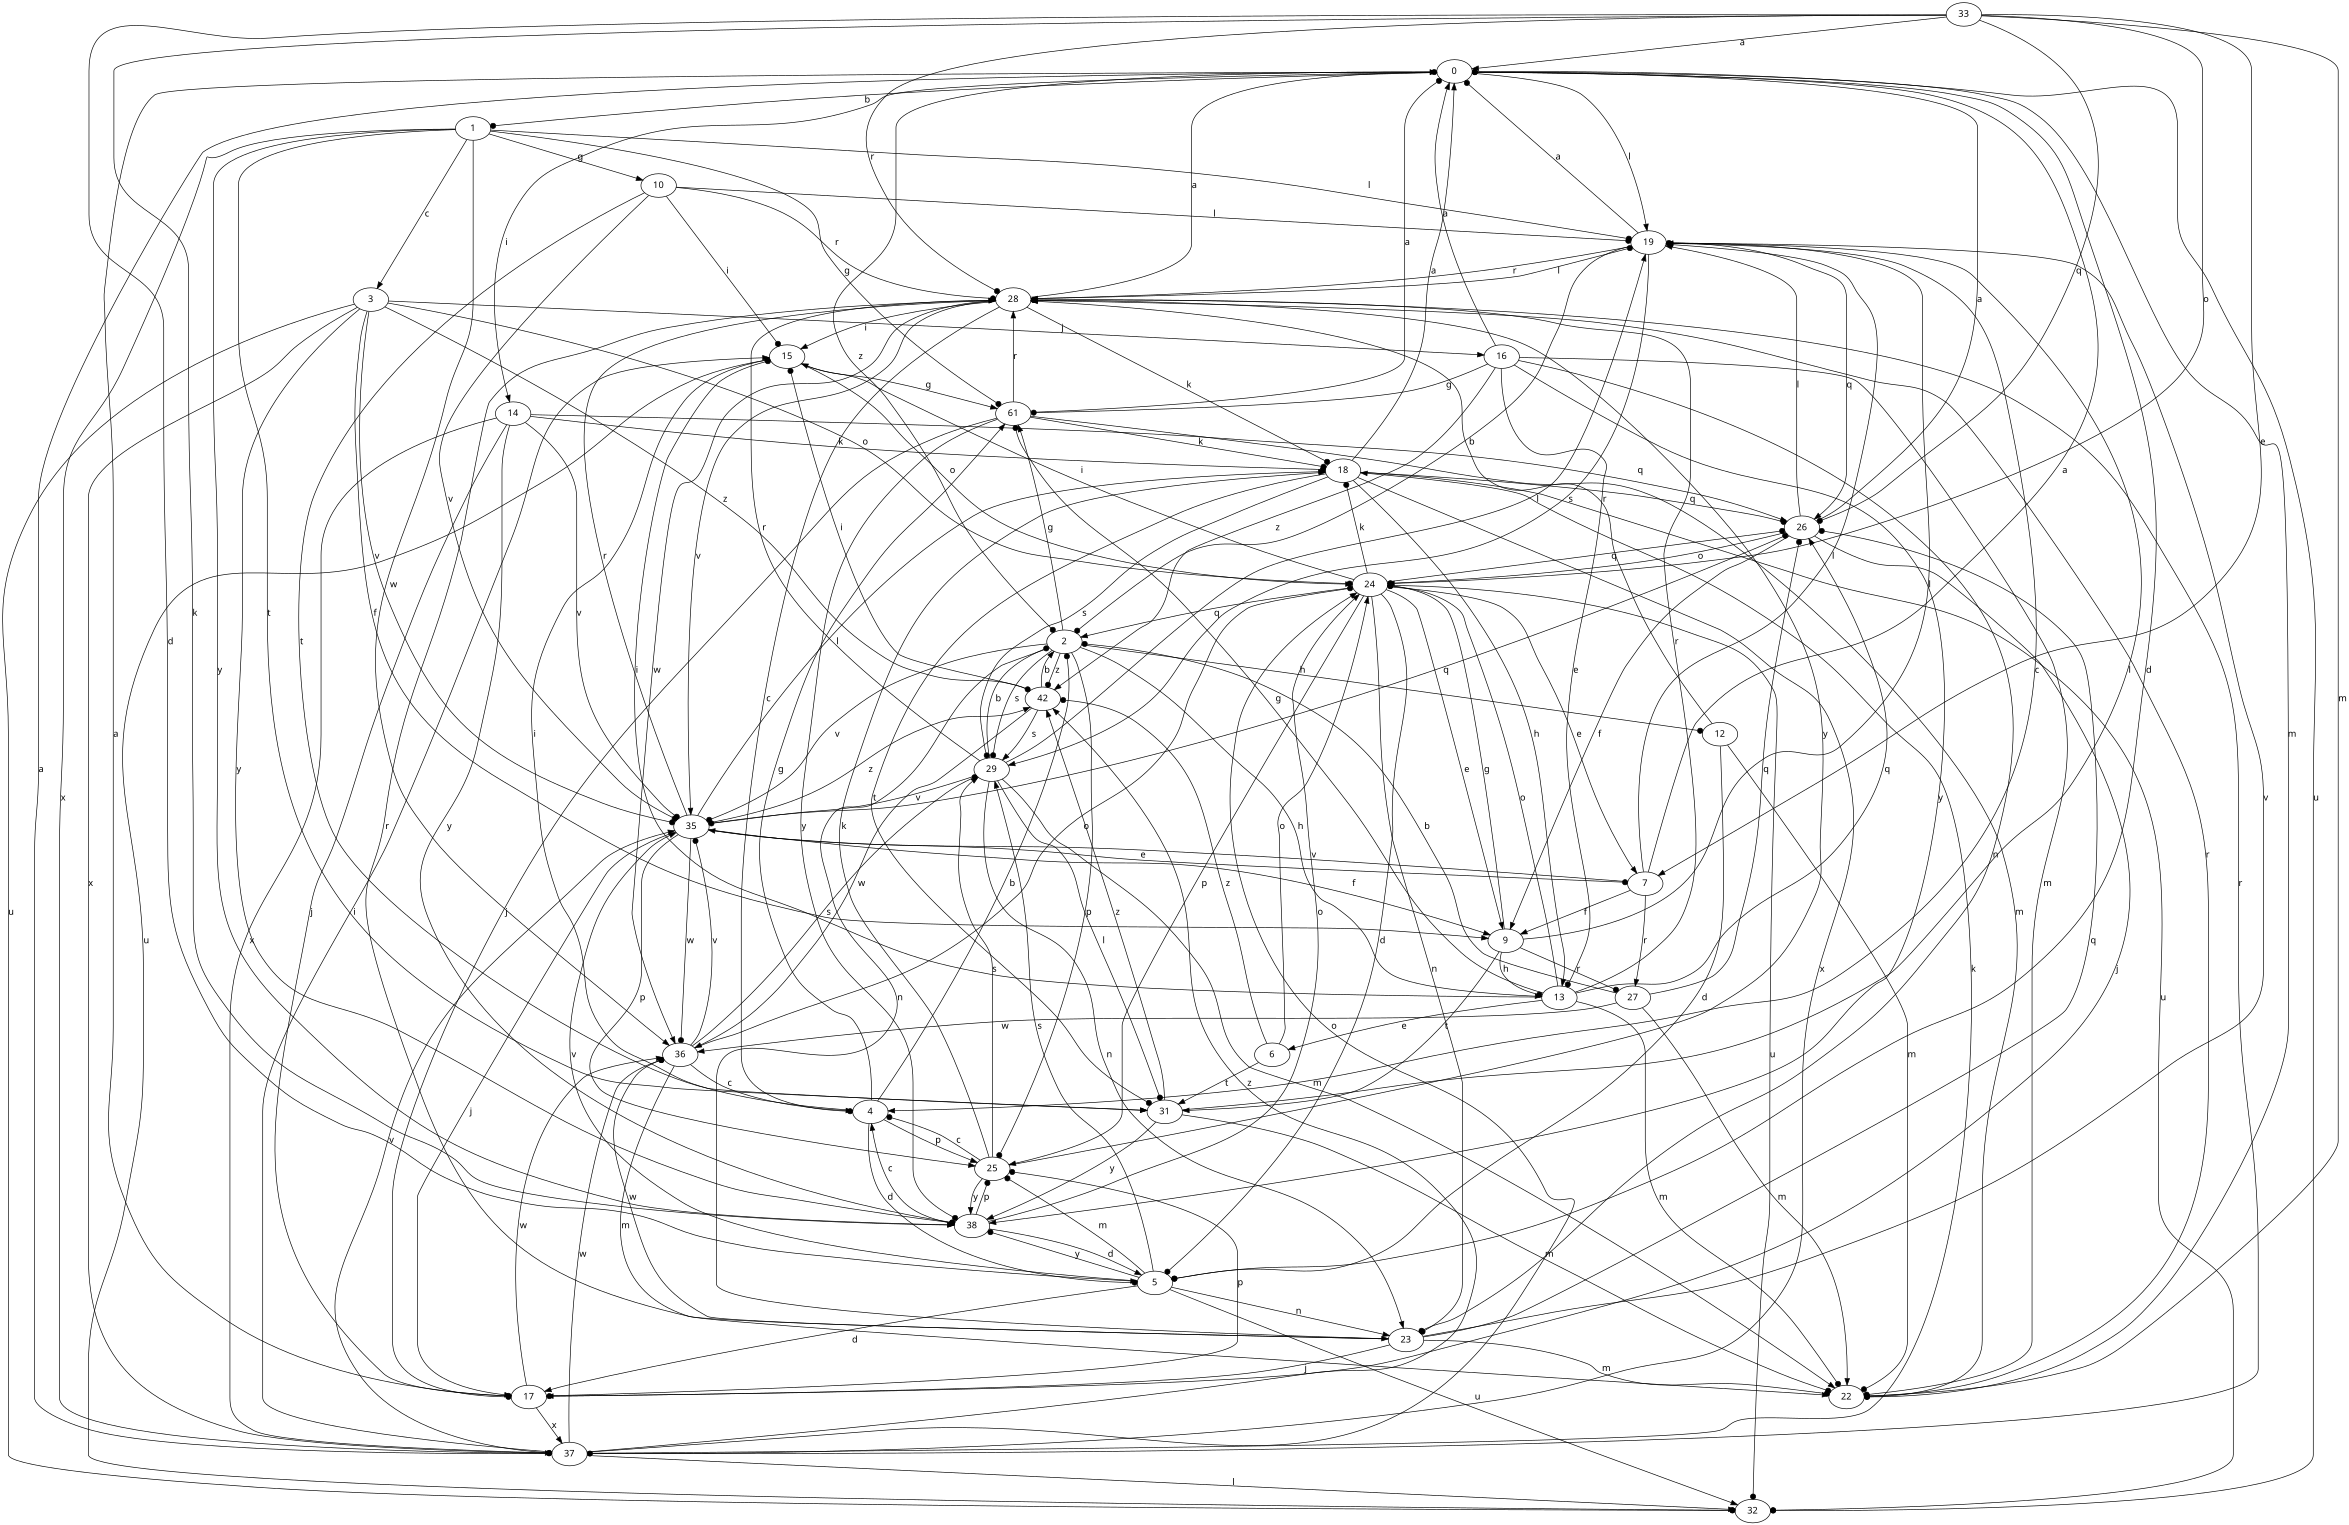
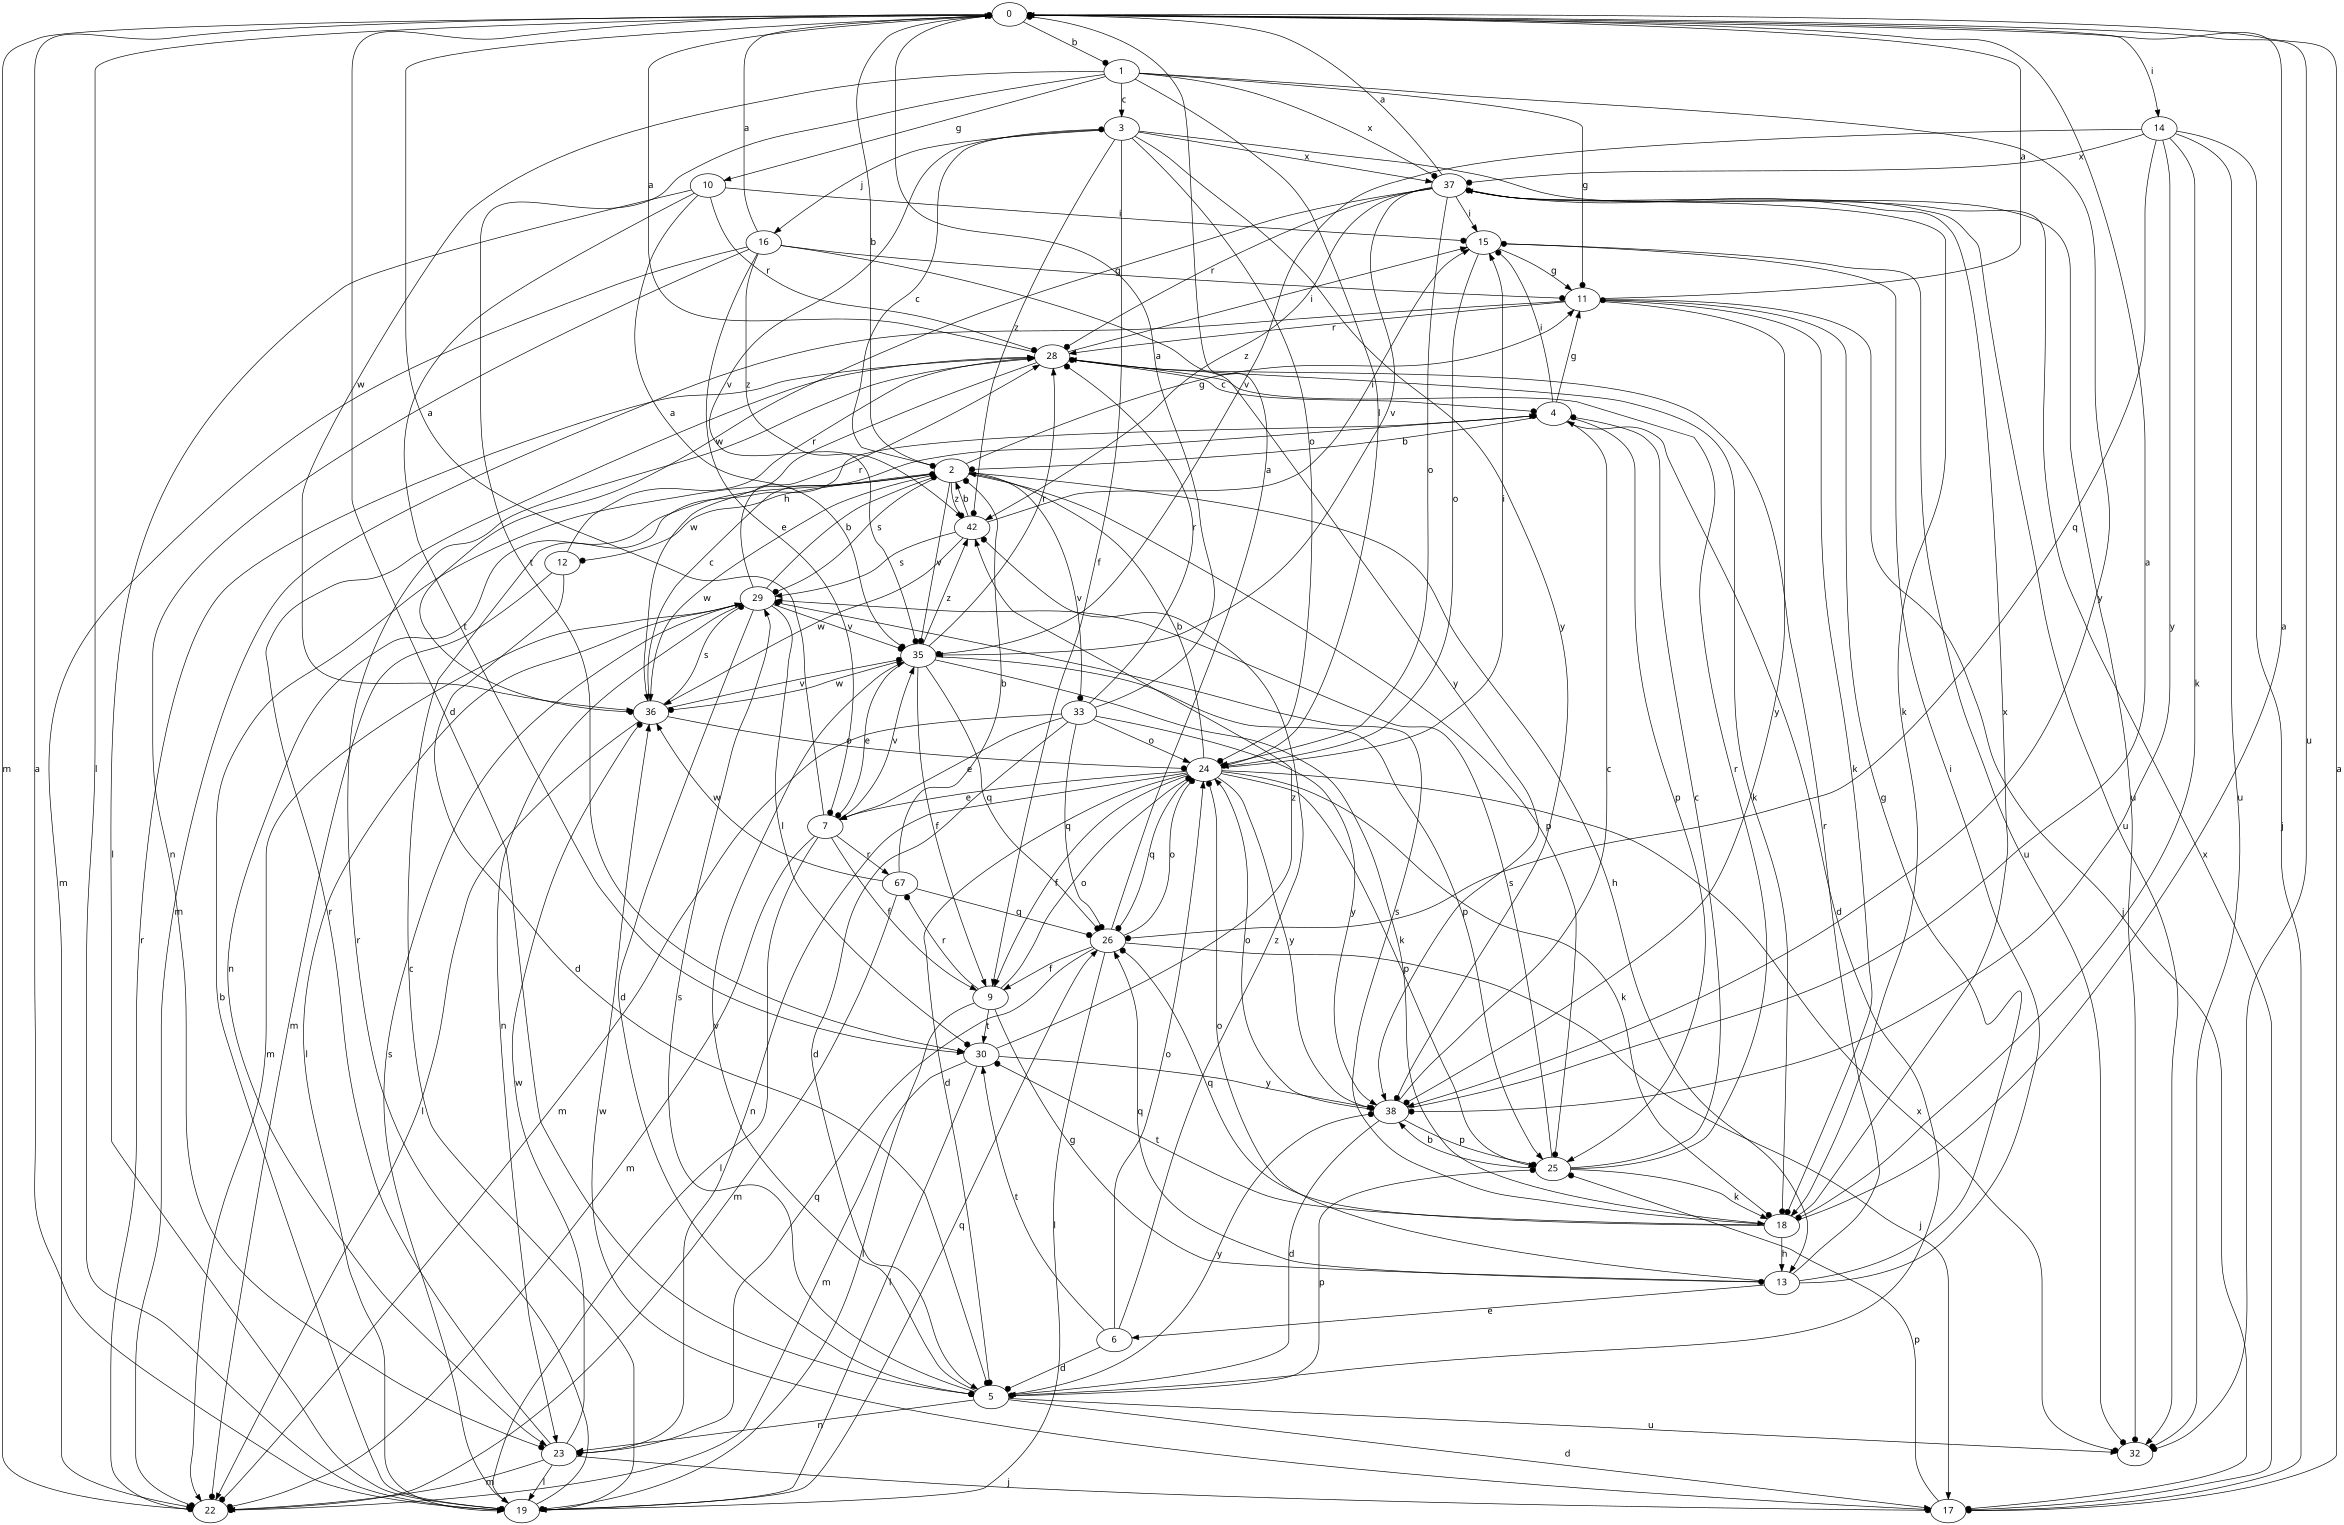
(1061, 162) -> (1369, 359)
none -> (924, 276)
(1331, 290) -> none
none -> (2128, 308)
(861, 357) -> (874, 243)
(1013, 414) -> (1583, 300)
(1065, 430) -> (1878, 759)
(714, 466) -> none
(451, 499) -> (673, 414)
none -> (760, 549)
none -> (1065, 559)
(861, 593) -> (1281, 482)
(195, 613) -> (1354, 912)
(1217, 613) -> (1180, 627)
(1578, 639) -> (771, 531)
(838, 642) -> (1402, 941)
(1826, 734) -> (1736, 770)
(2067, 750) -> (53, 721)
(1467, 770) -> (1056, 884)
(1487, 770) -> (1084, 884)
(2266, 798) -> (544, 1483)
(2162, 931) -> (2237, 787)
(1882, 942) -> (504, 595)
none -> (1289, 950)
(1506, 969) -> (1073, 1140)
(1633, 998) -> (900, 884)
(2037, 1031) -> (807, 1203)
(1773, 1055) -> (1919, 1112)
none -> (633, 1077)
(466, 1109) -> none
(1165, 1112) -> (981, 1055)
(976, 1197) -> (1430, 1140)
(1662, 1207) -> (576, 1222)
(626, 1226) -> (423, 1112)
(1103, 1226) -> (1322, 1283)
none -> (1053, 1368)
(1234, 1483) -> (2126, 827)
